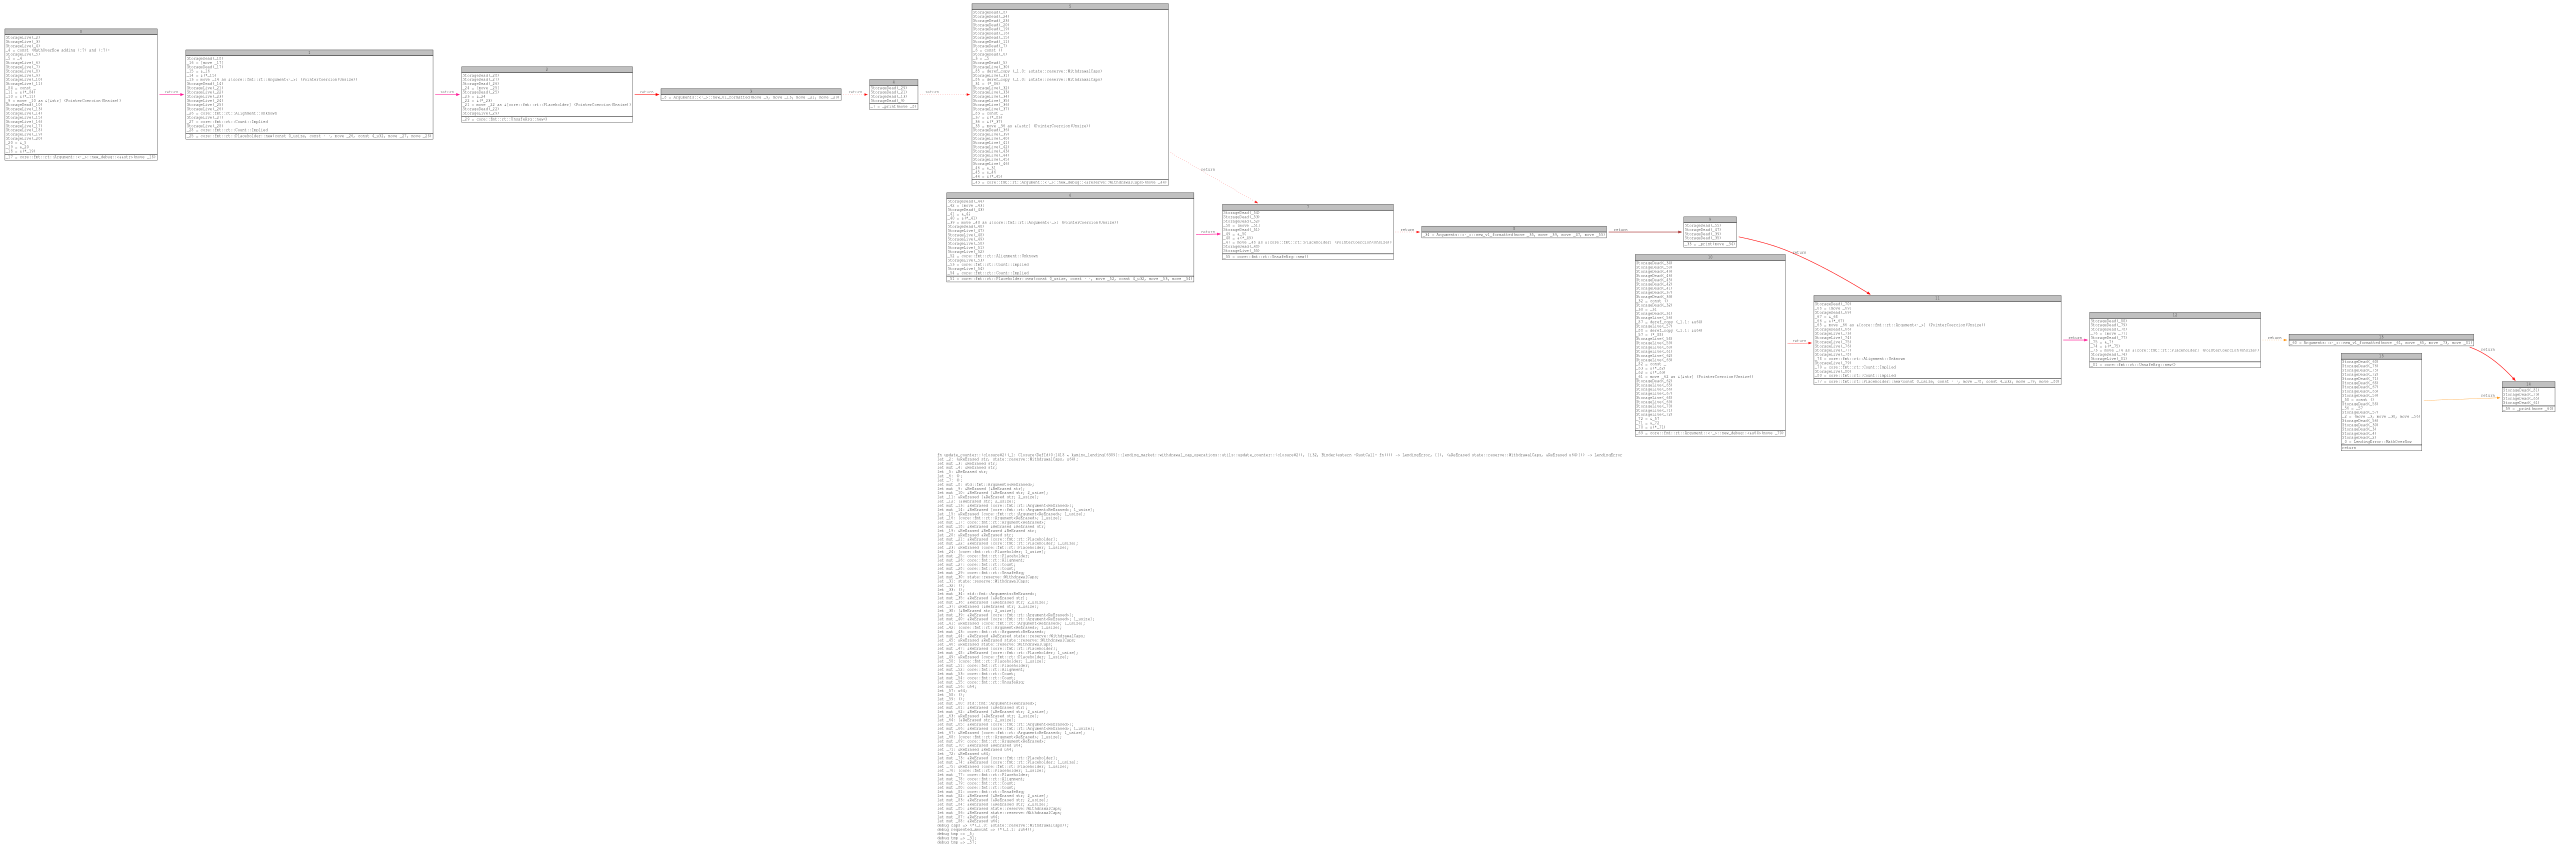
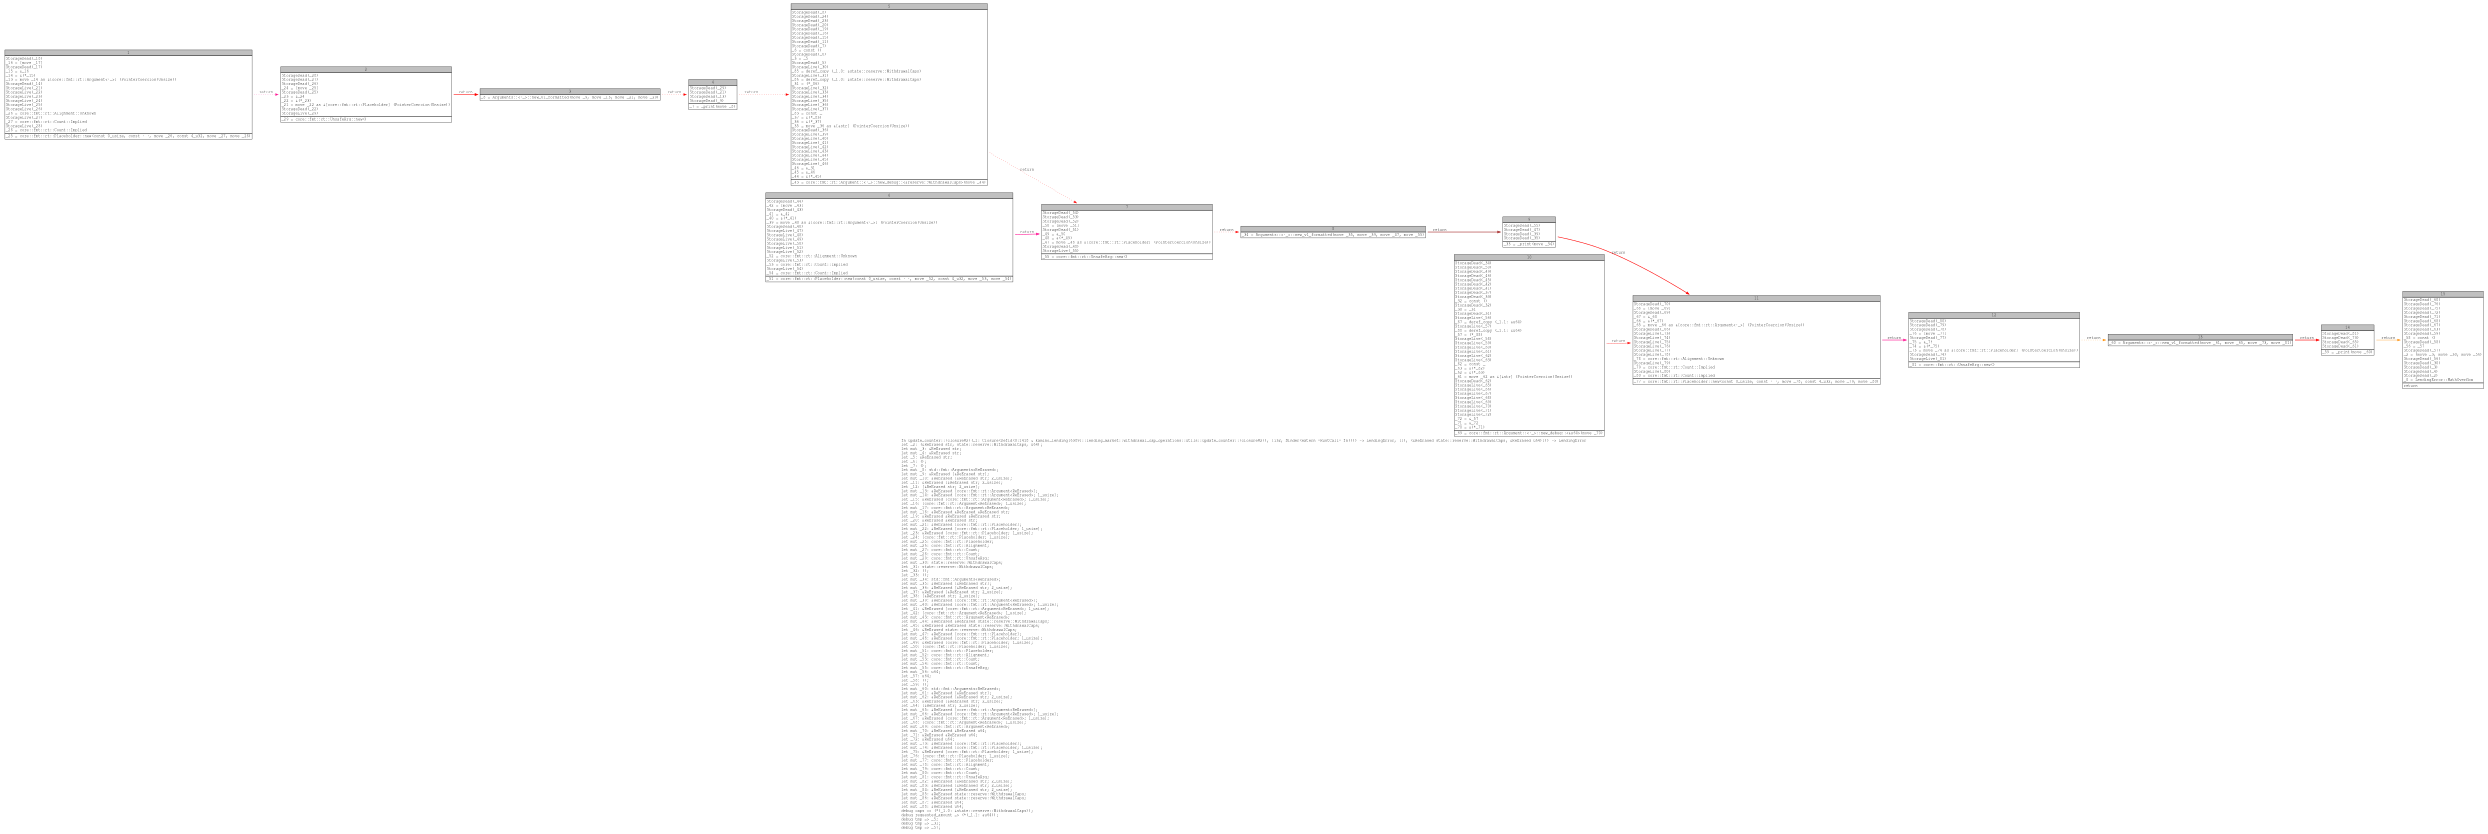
(81, 95) -> none
(446, 95) -> (265, 95)
(2461, 399) -> (2387, 340)
